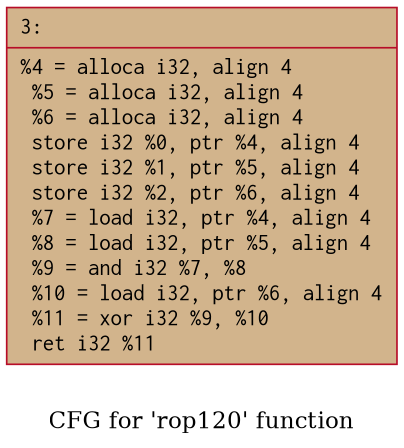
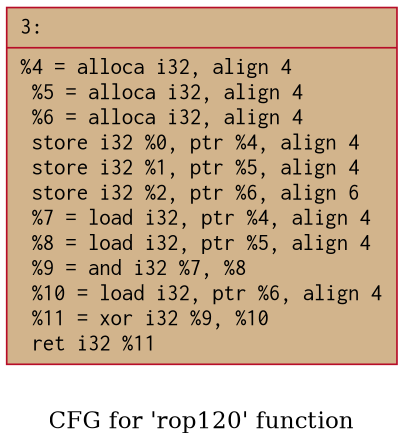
(190, 193) -> (190, 193)
